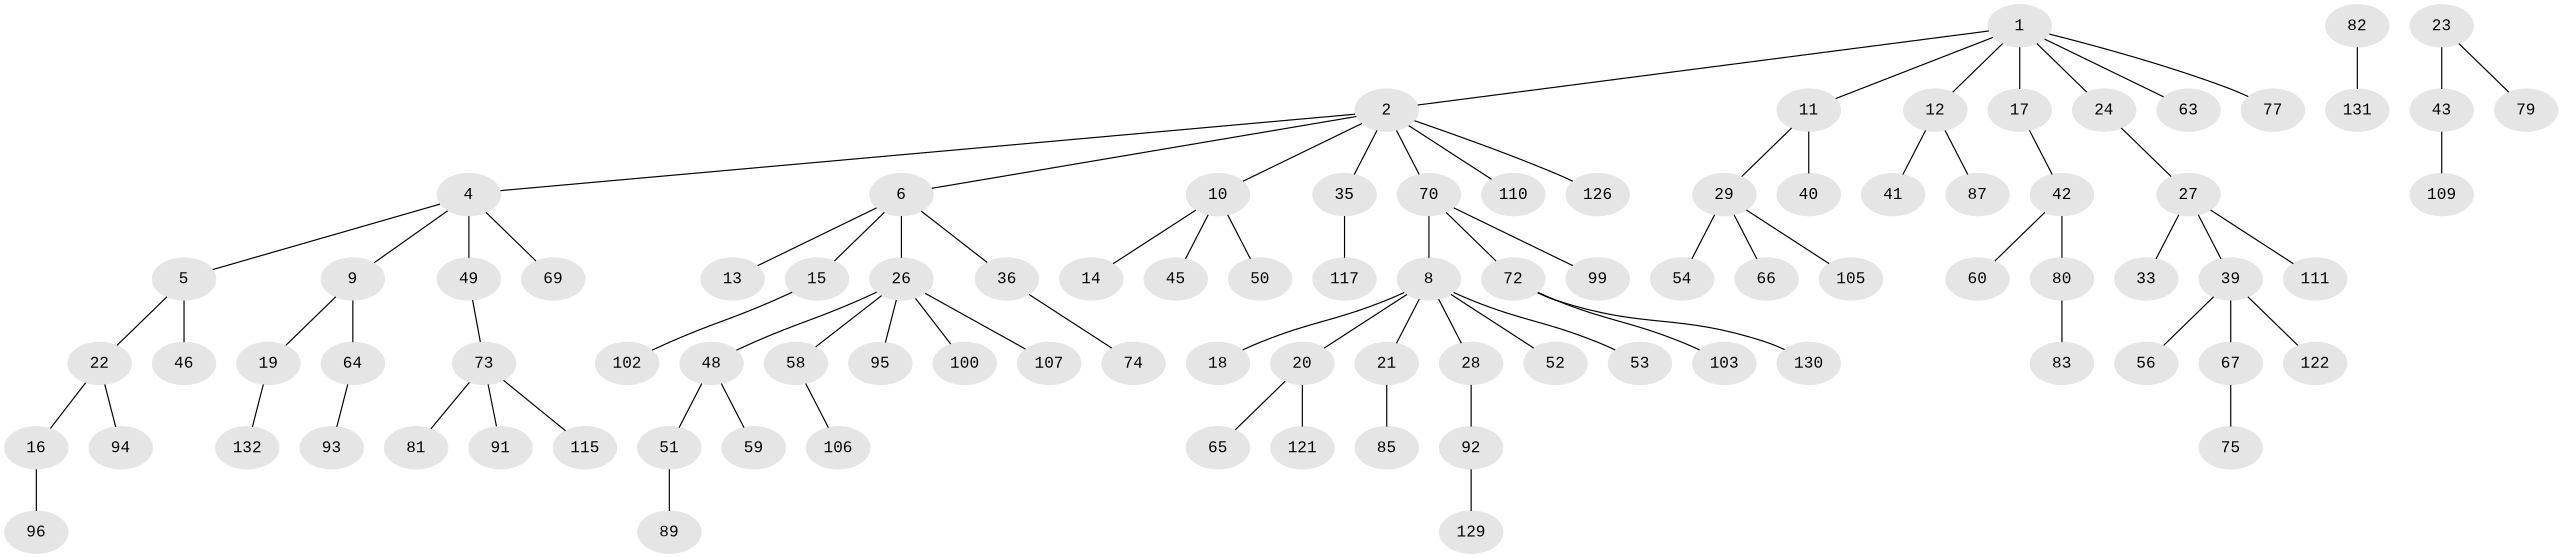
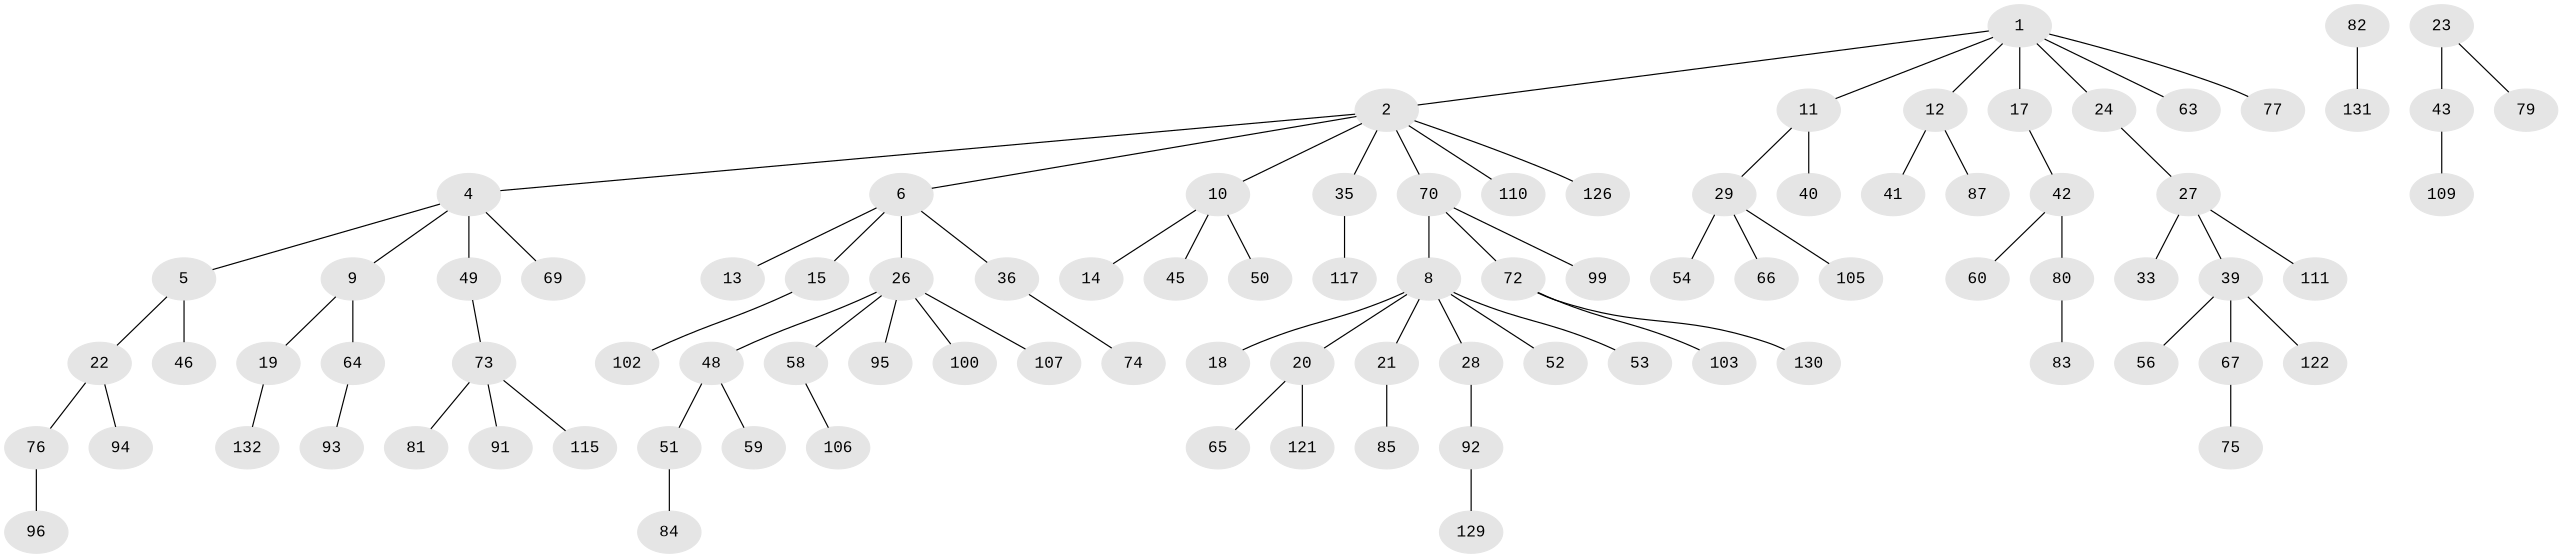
(36, 448) -> (36, 448)
(669, 532) -> (669, 532)
